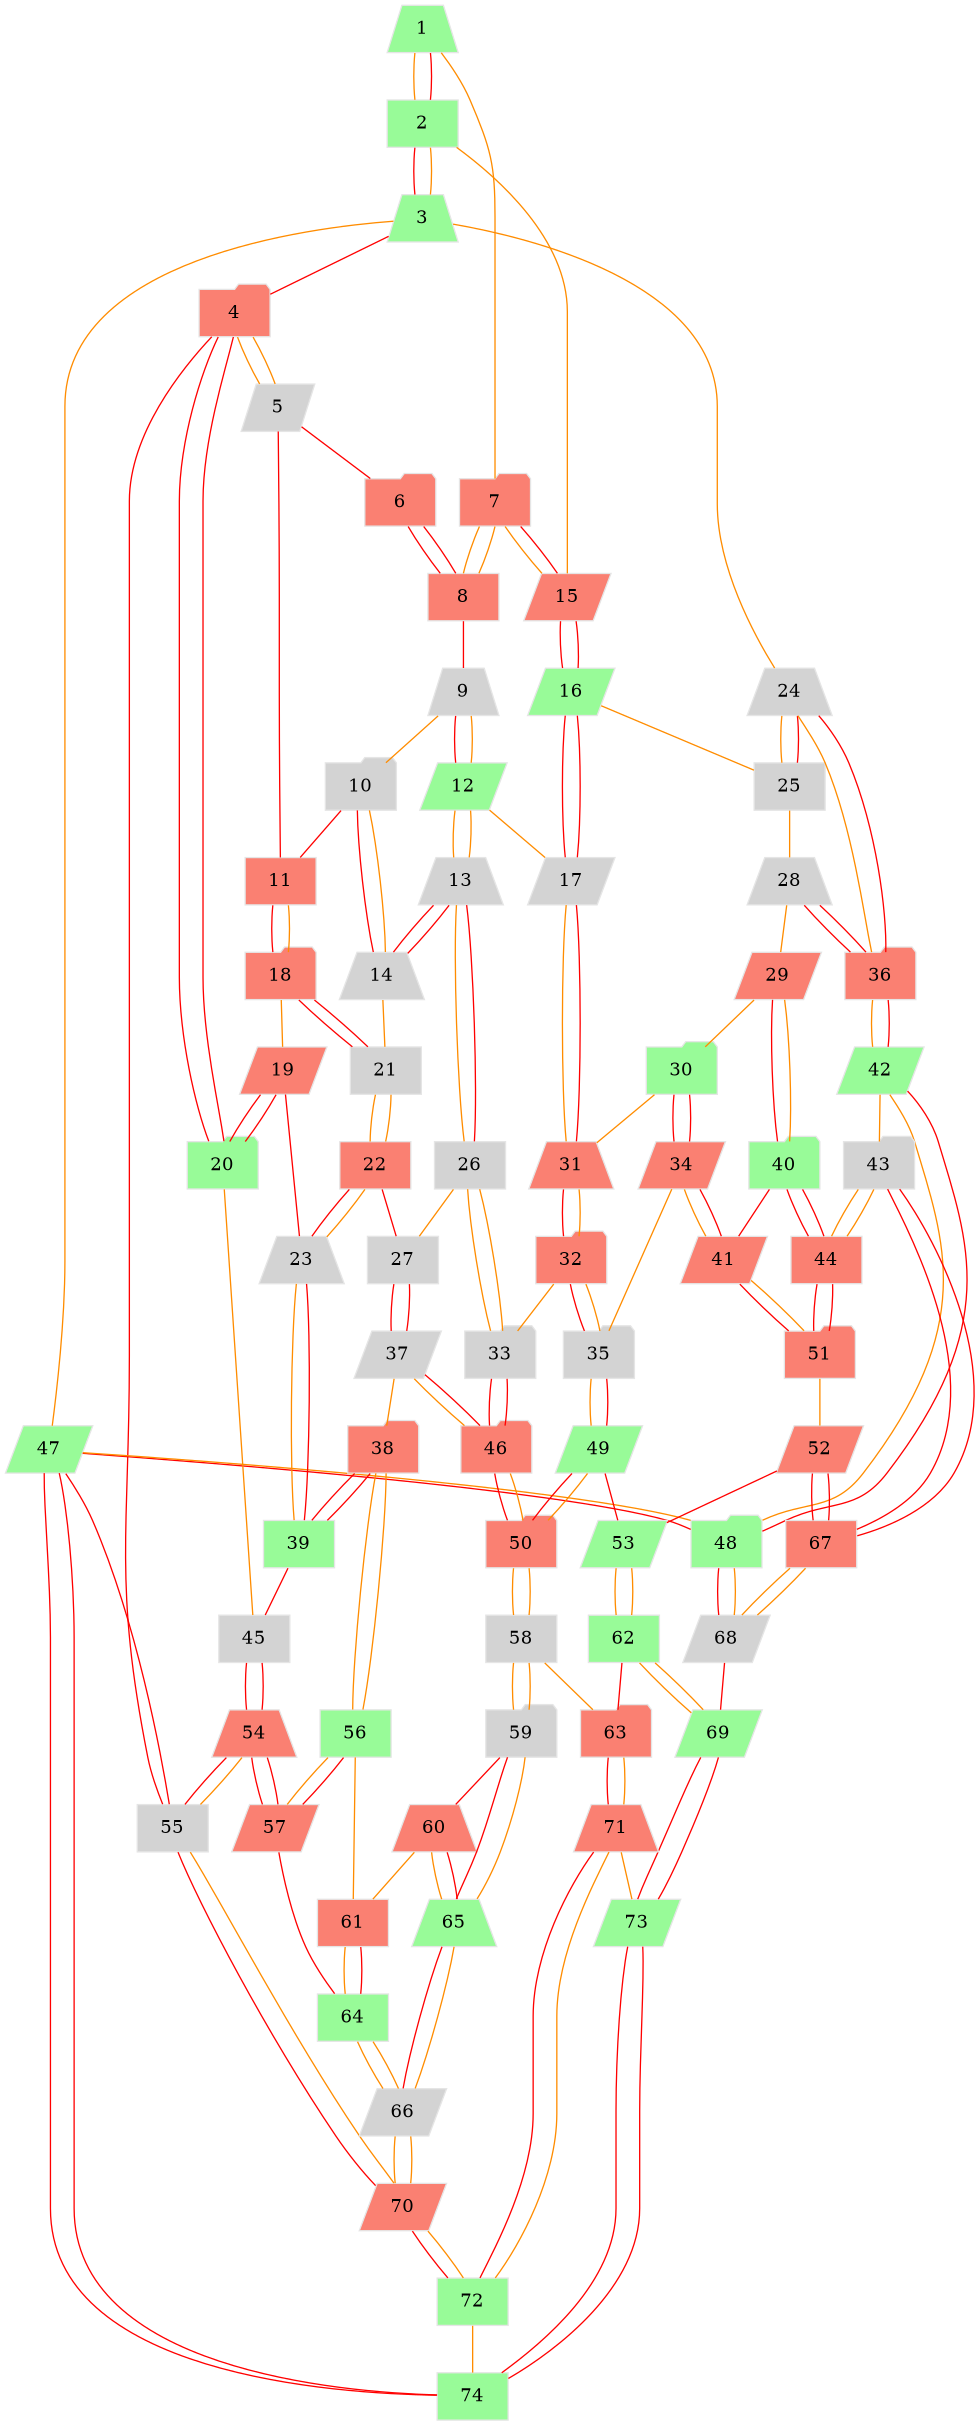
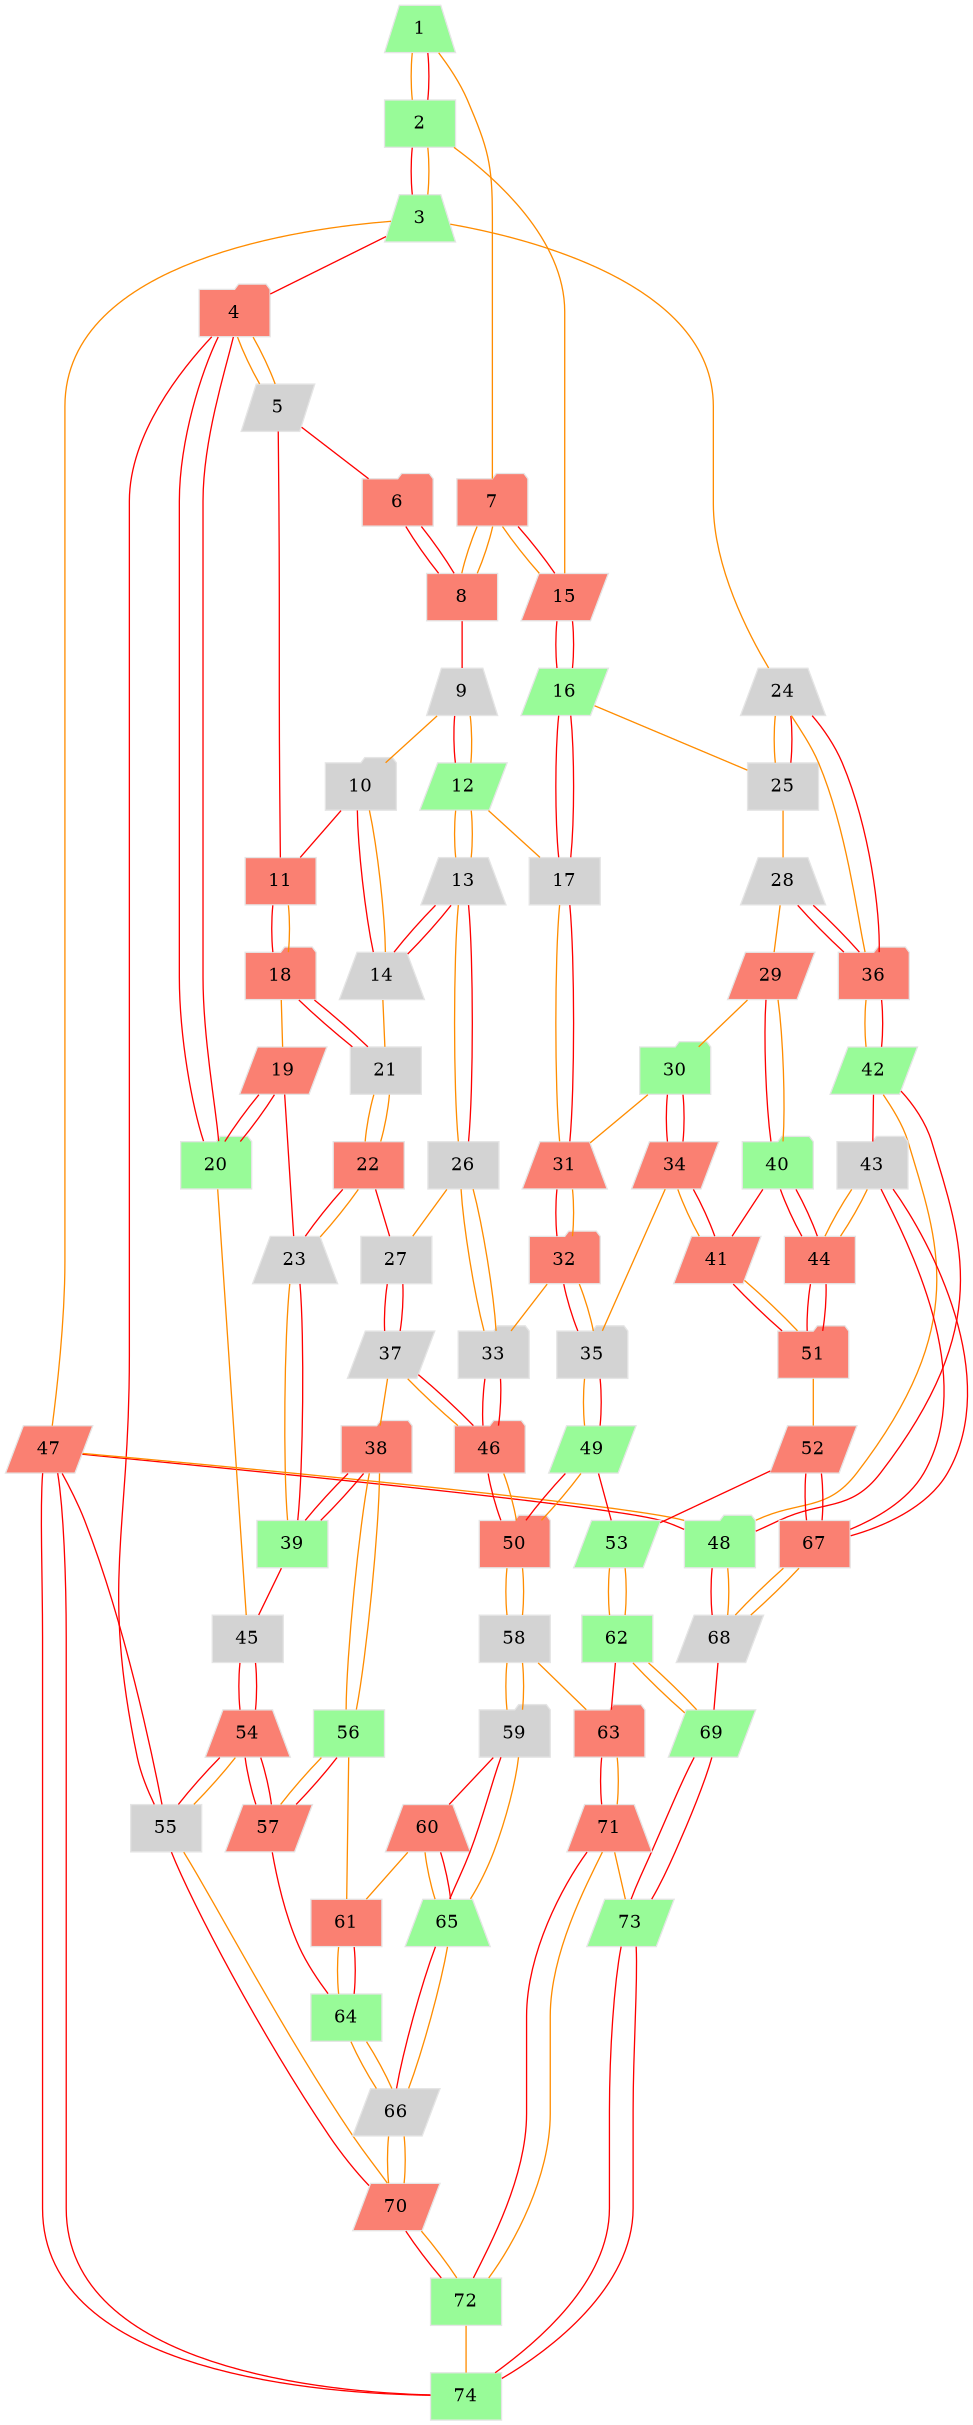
(571, 881) -> (565, 881)
(880, 1118) -> (873, 1118)
(49, 1449) -> (49, 1449)
